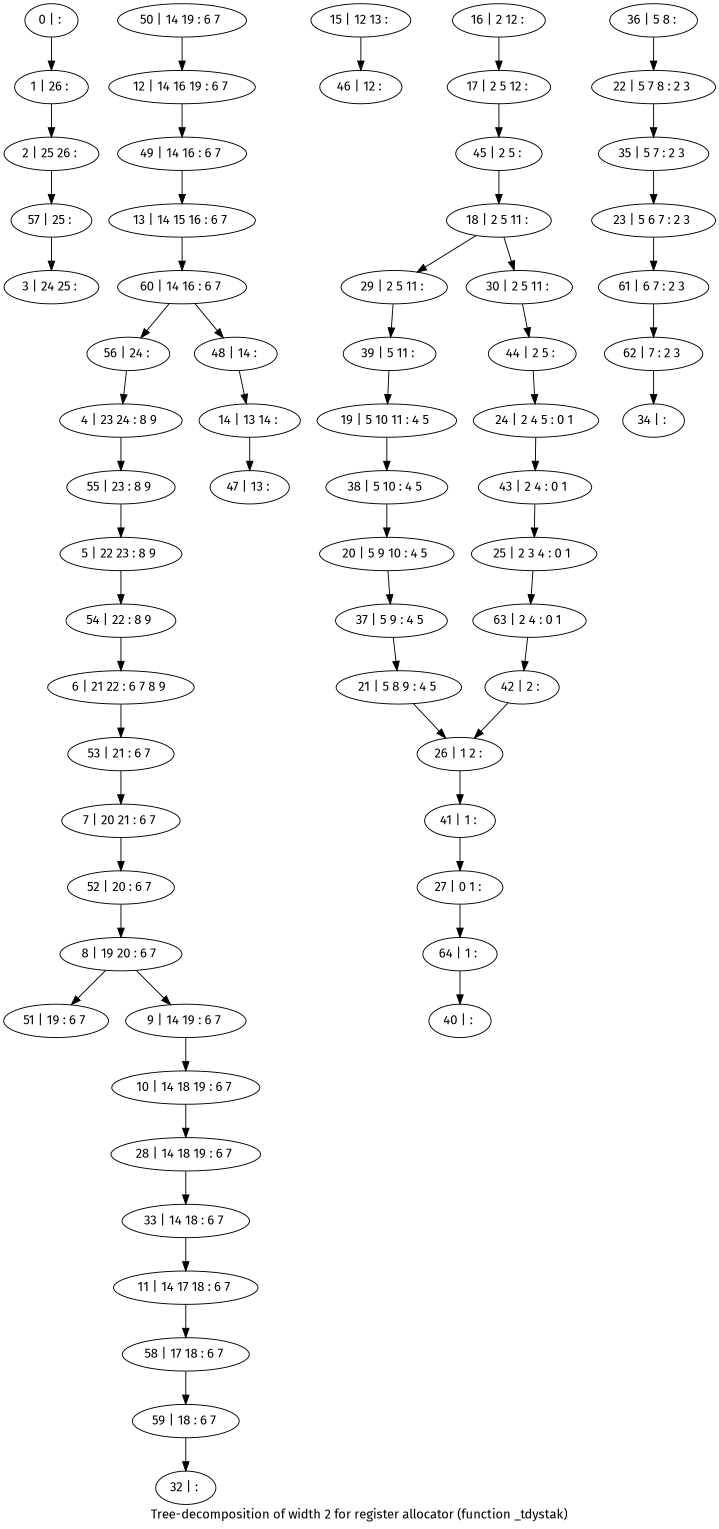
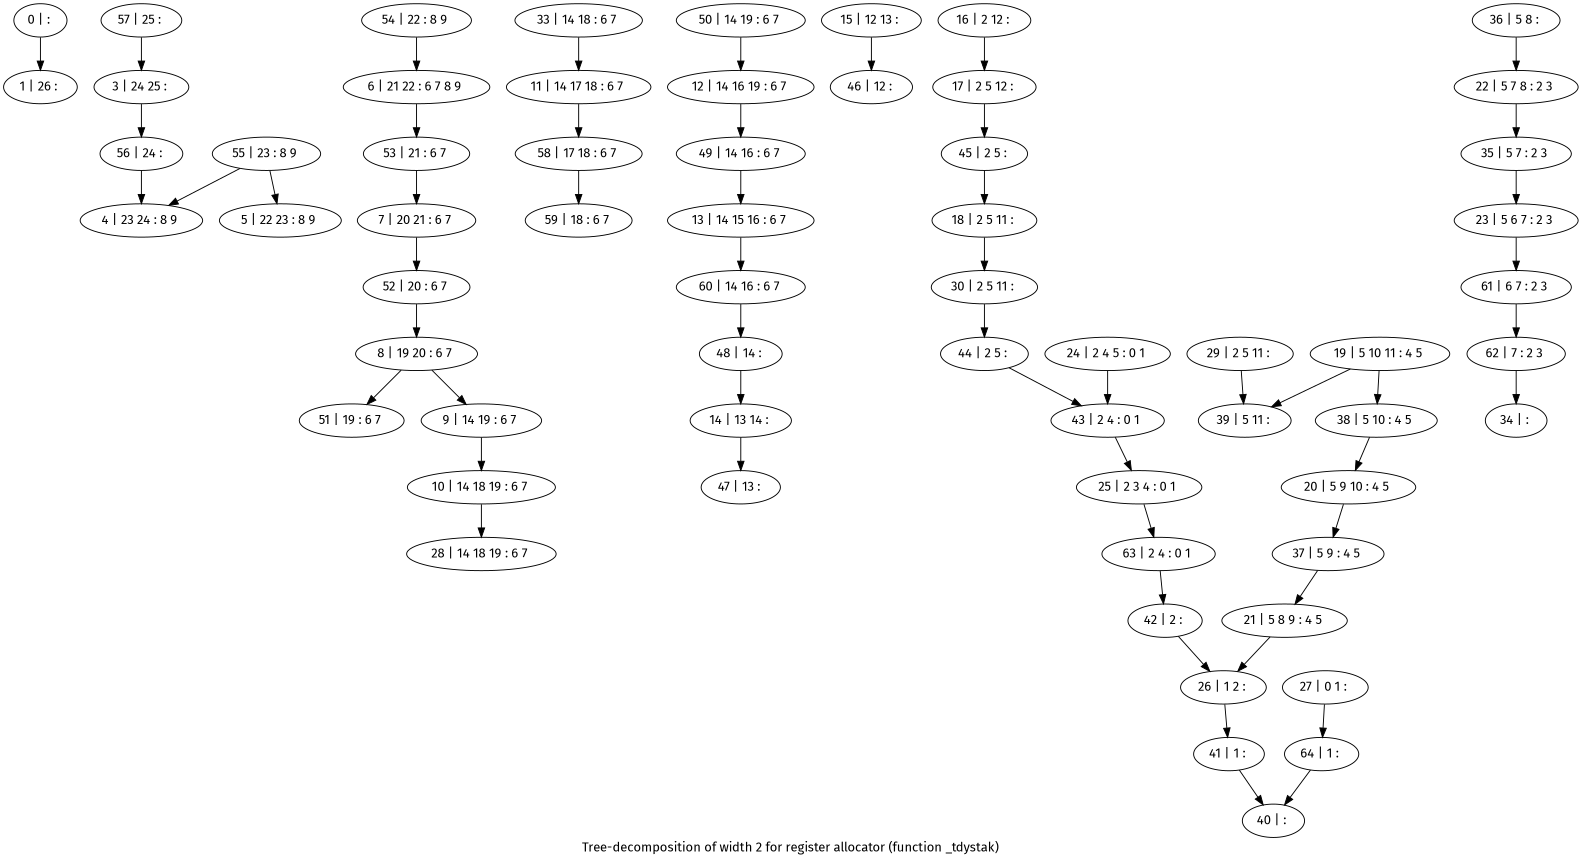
(51, 154) -> none
(451, 251) -> none
(158, 317) -> (141, 116)
(388, 383) -> (1315, 386)
(534, 383) -> (1041, 385)
(121, 449) -> (208, 185)
(121, 583) -> none
(460, 850) -> (1249, 784)
(186, 1183) -> none
(186, 1488) -> none
